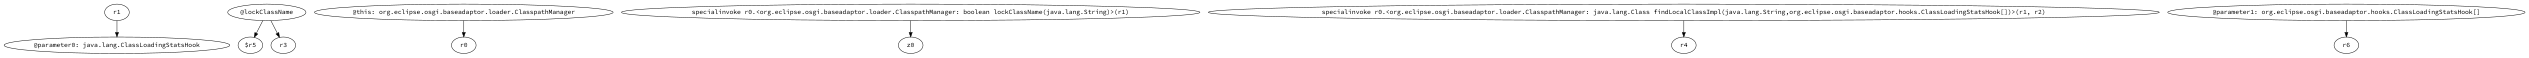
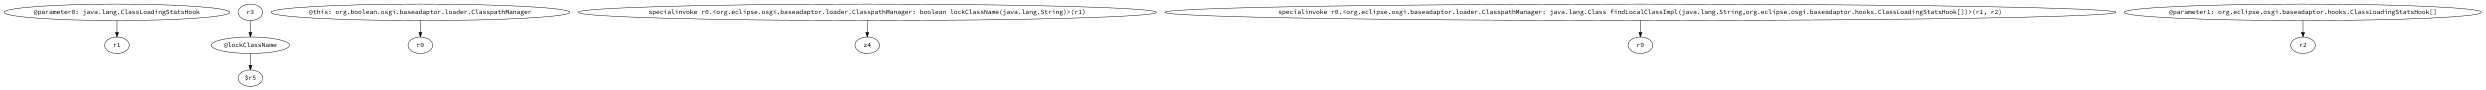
(464, 12) -> (420, 12)
(117, 27) -> (117, 27)
(274, 27) -> (250, 27)
(911, 45) -> (867, 45)
(1684, 45) -> (1640, 45)
(2346, 45) -> (2303, 45)
